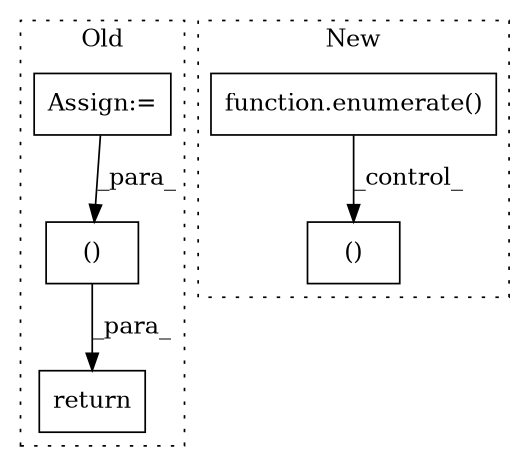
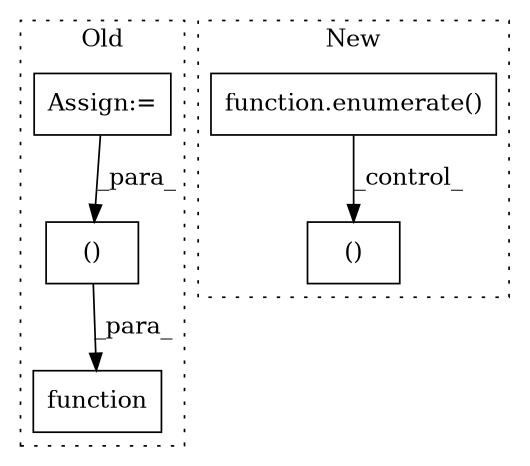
(92, 401) -> (97, 401)
